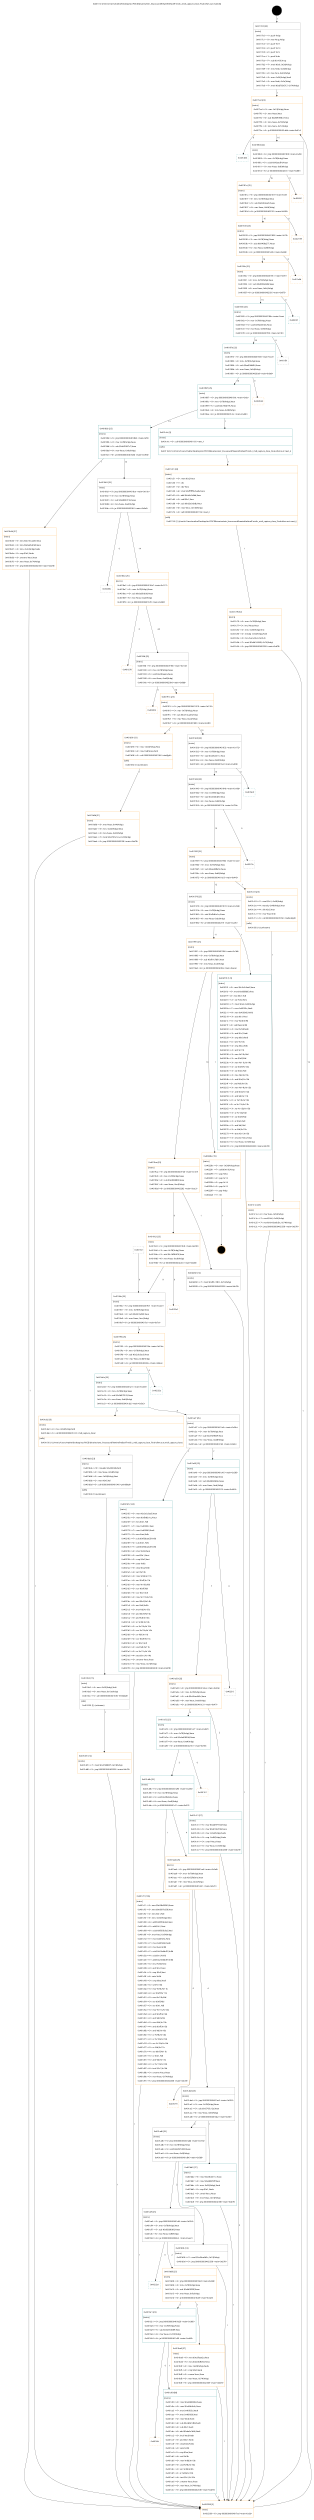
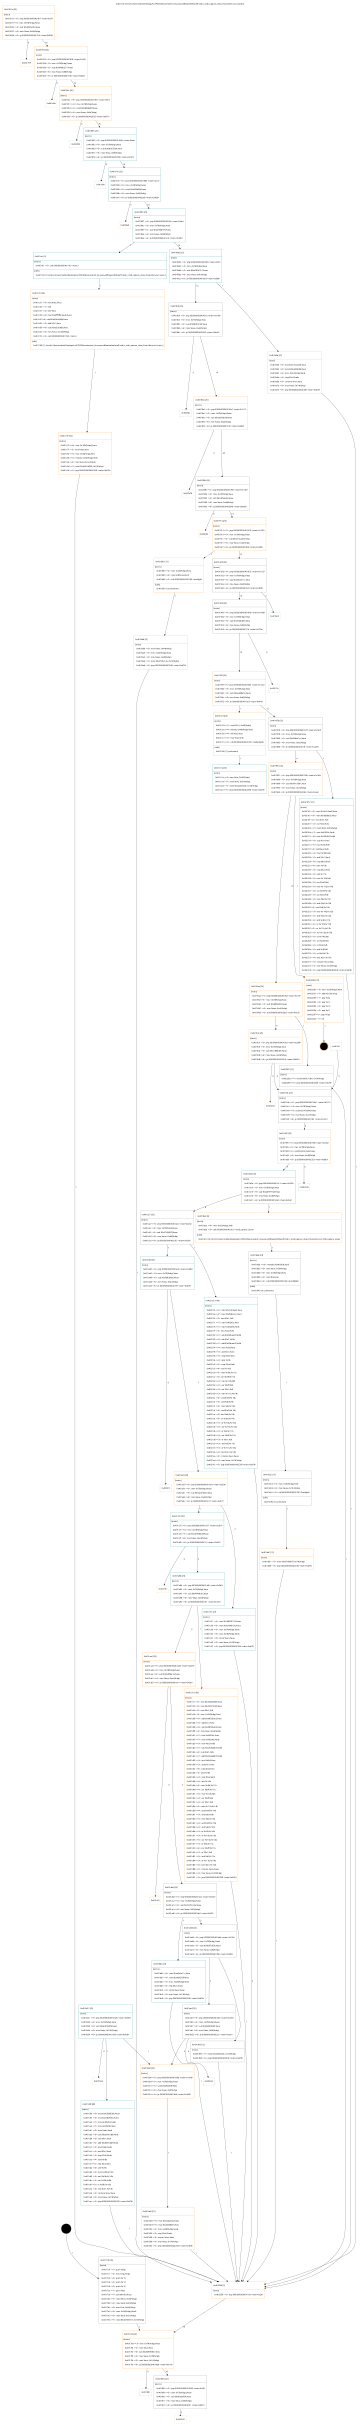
(270, 178) -> none
(273, 1216) -> (239, 779)
(264, 1867) -> none
(180, 2305) -> (135, 2050)
